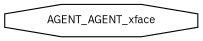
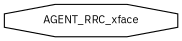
(101, 21) -> (91, 21)
